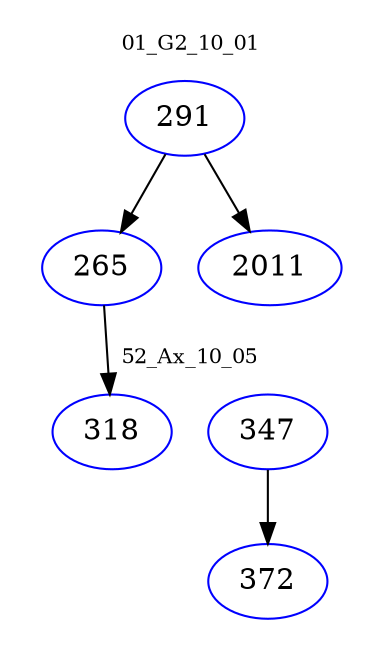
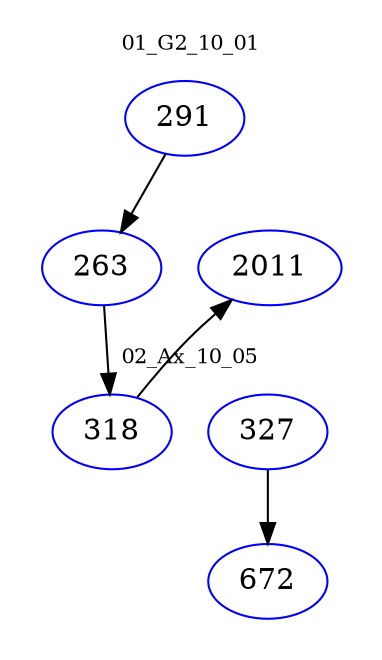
(222, 184) -> (174, 354)
(102, 268) -> (102, 268)
(190, 358) -> (190, 358)
(268, 432) -> (268, 432)
(268, 581) -> (268, 581)
